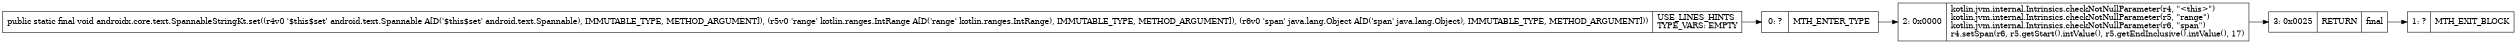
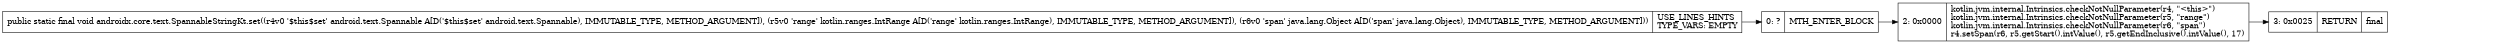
(1832, 22) -> (1832, 22)
(2461, 22) -> none
